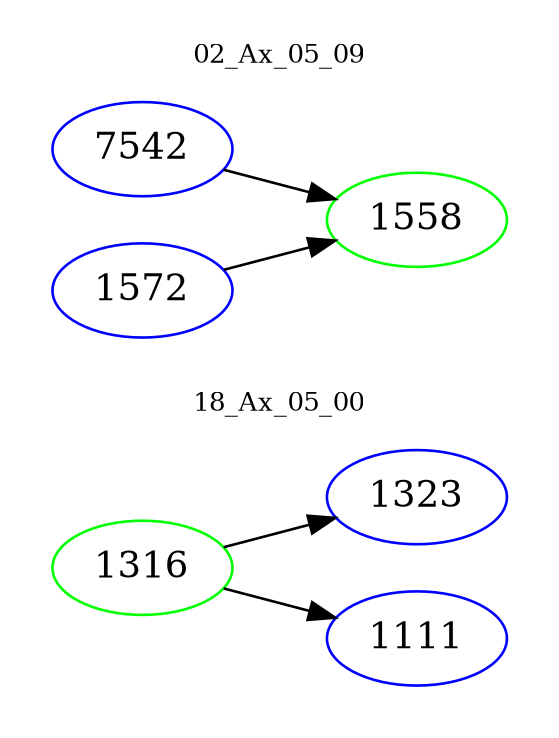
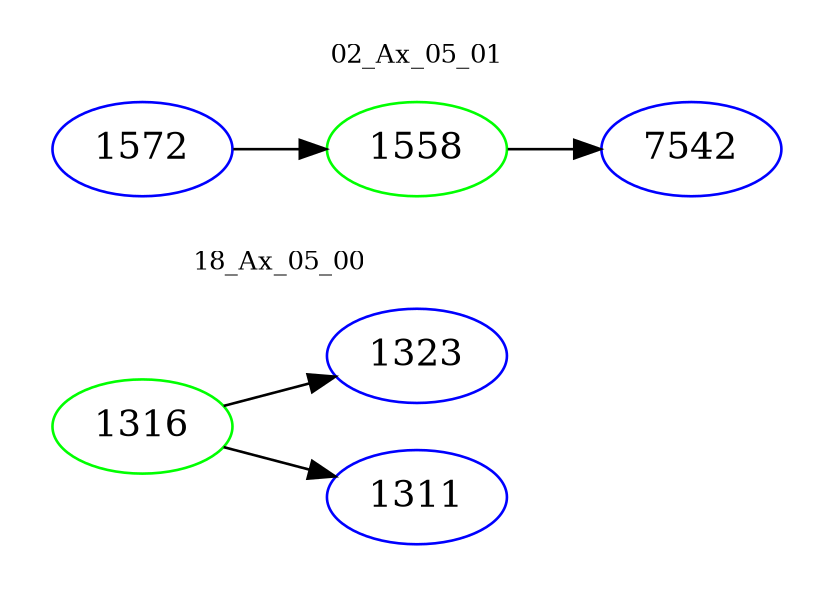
(280, 56) -> (417, 56)
(267, 181) -> (541, 149)
(417, 638) -> (417, 497)
